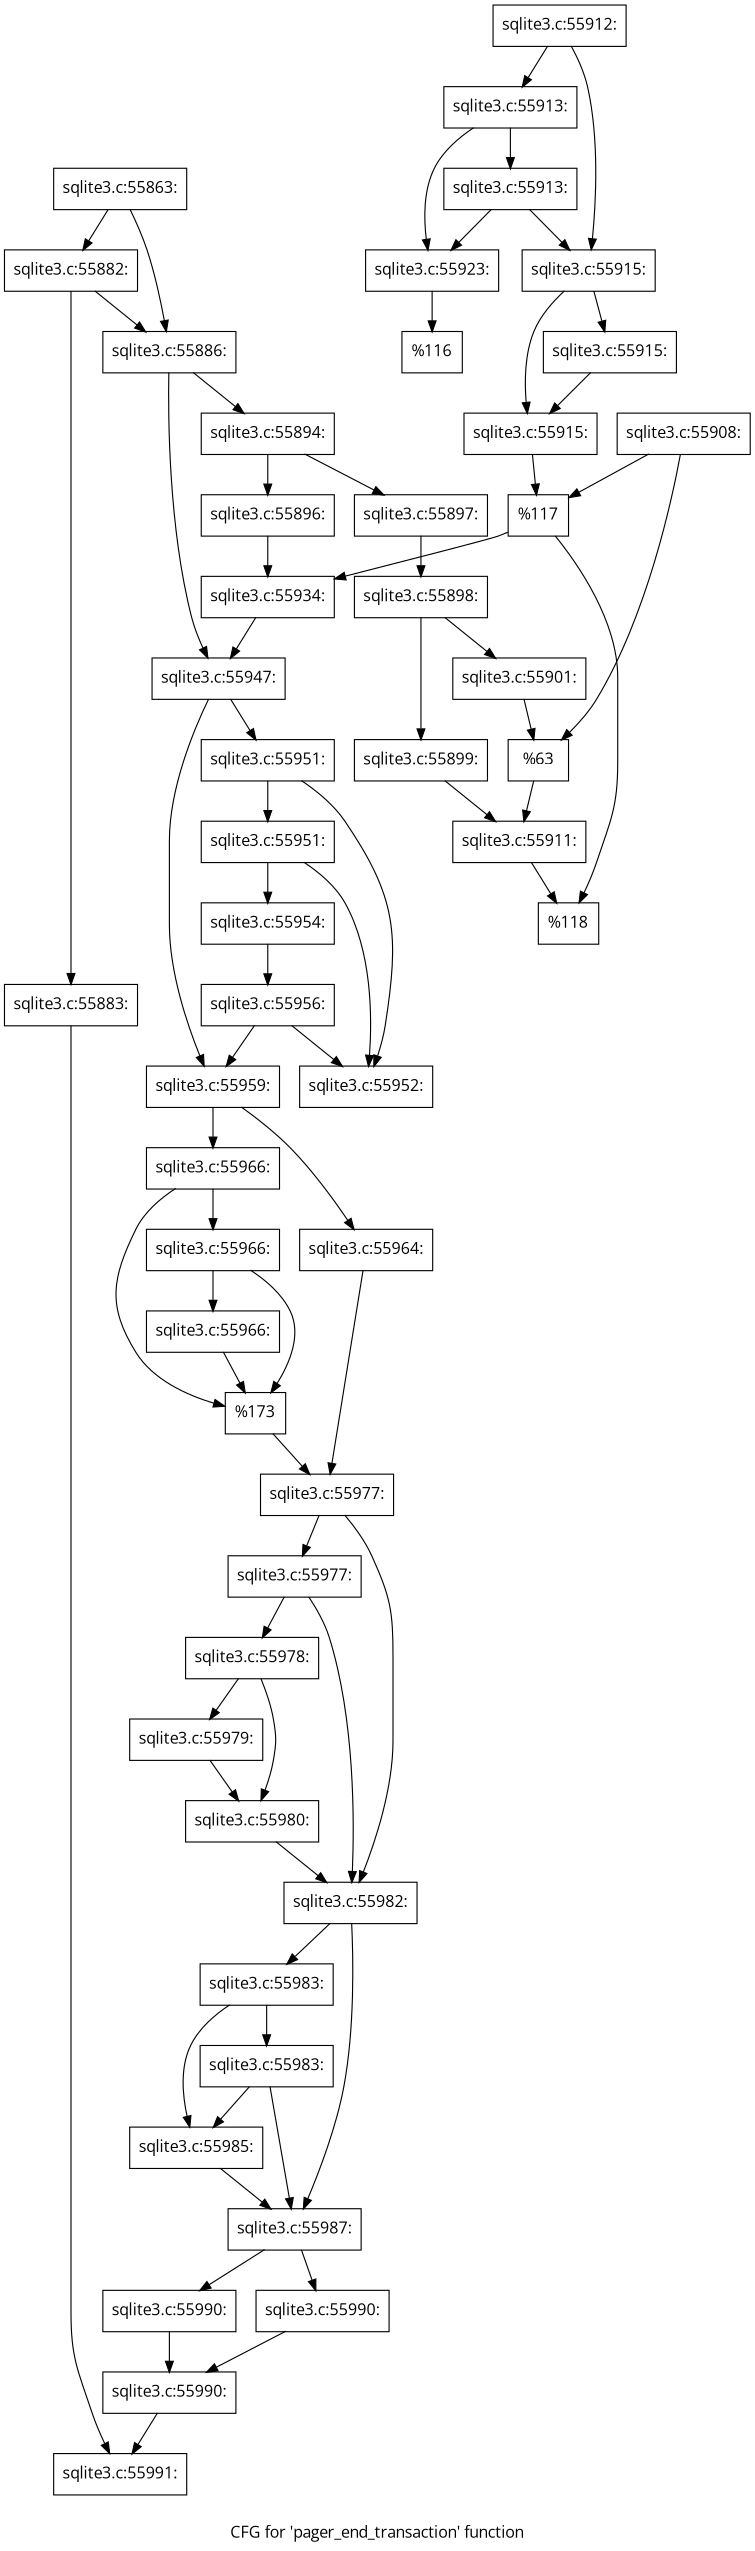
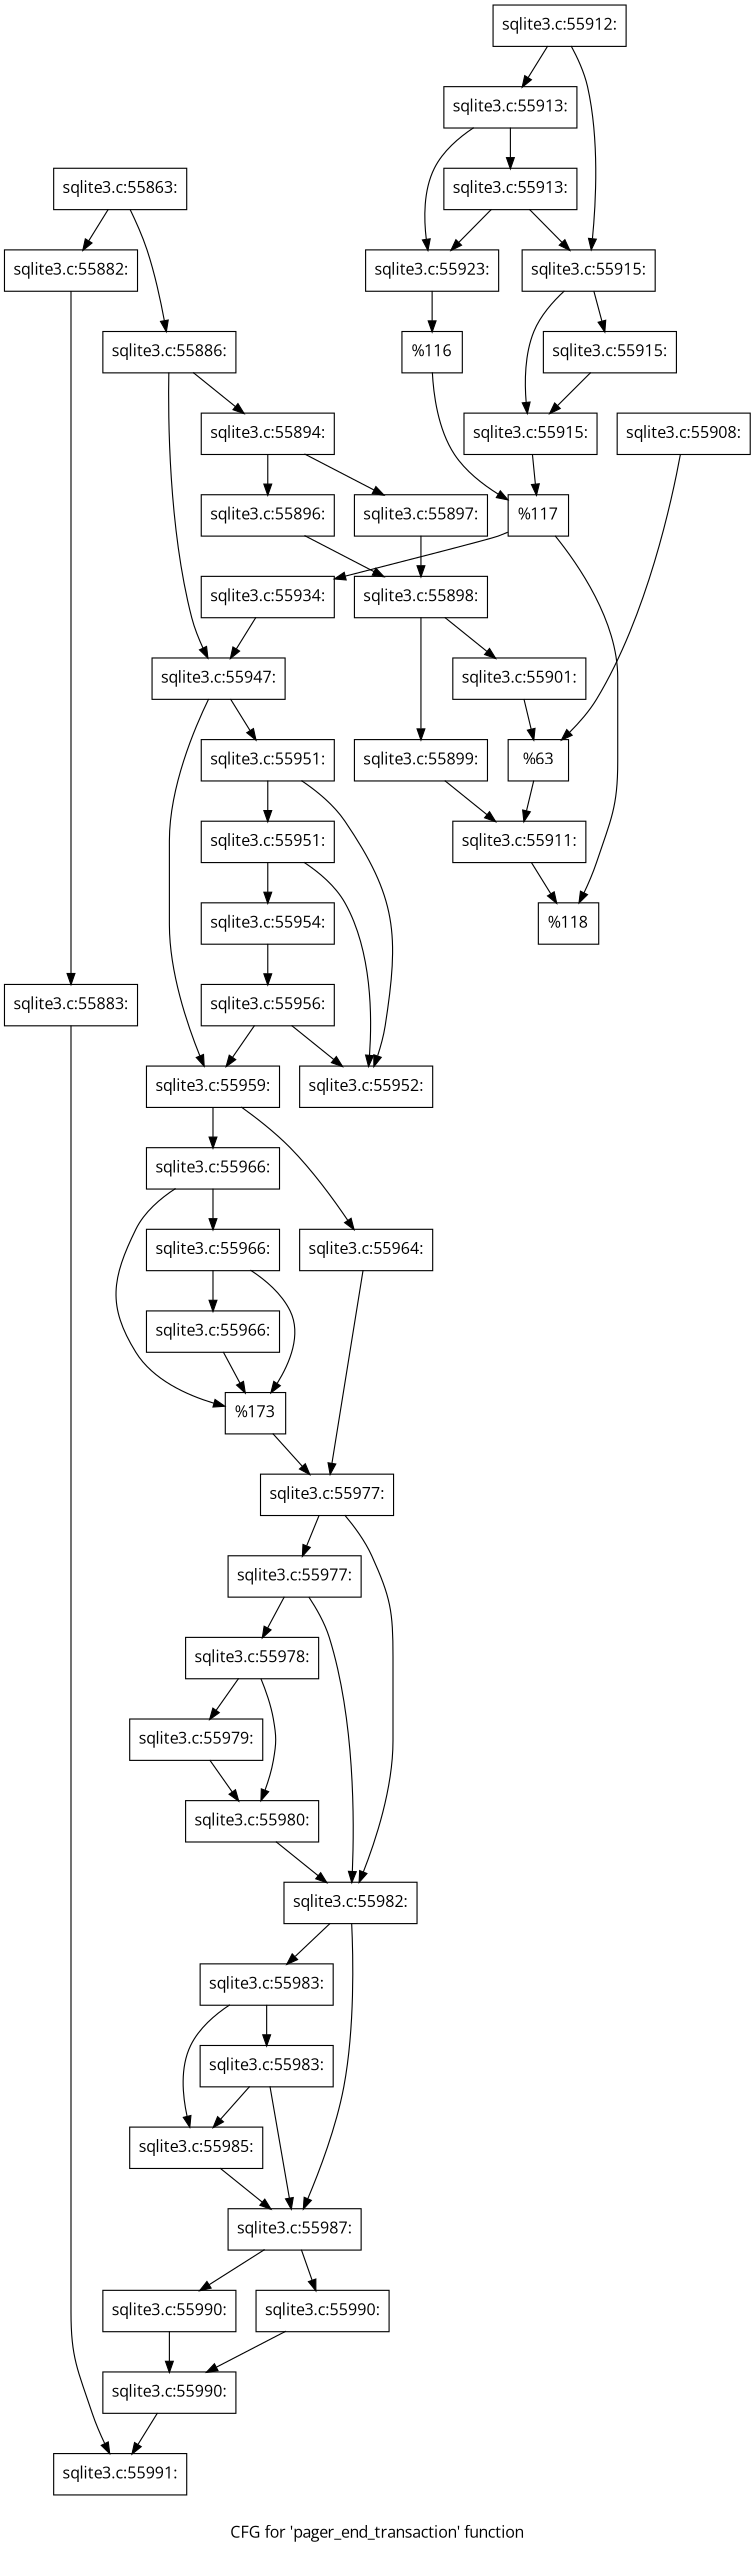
(116, 308) -> none
(614, 473) -> (448, 443)
(268, 551) -> (339, 554)
